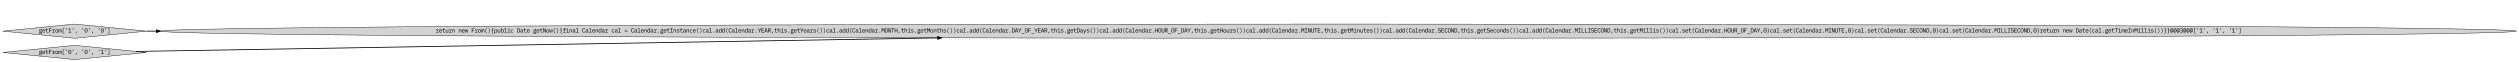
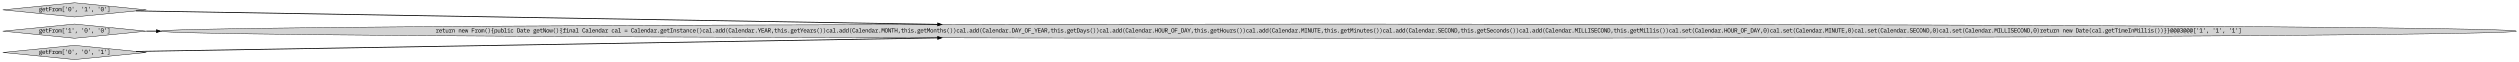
none -> (75, 10)
